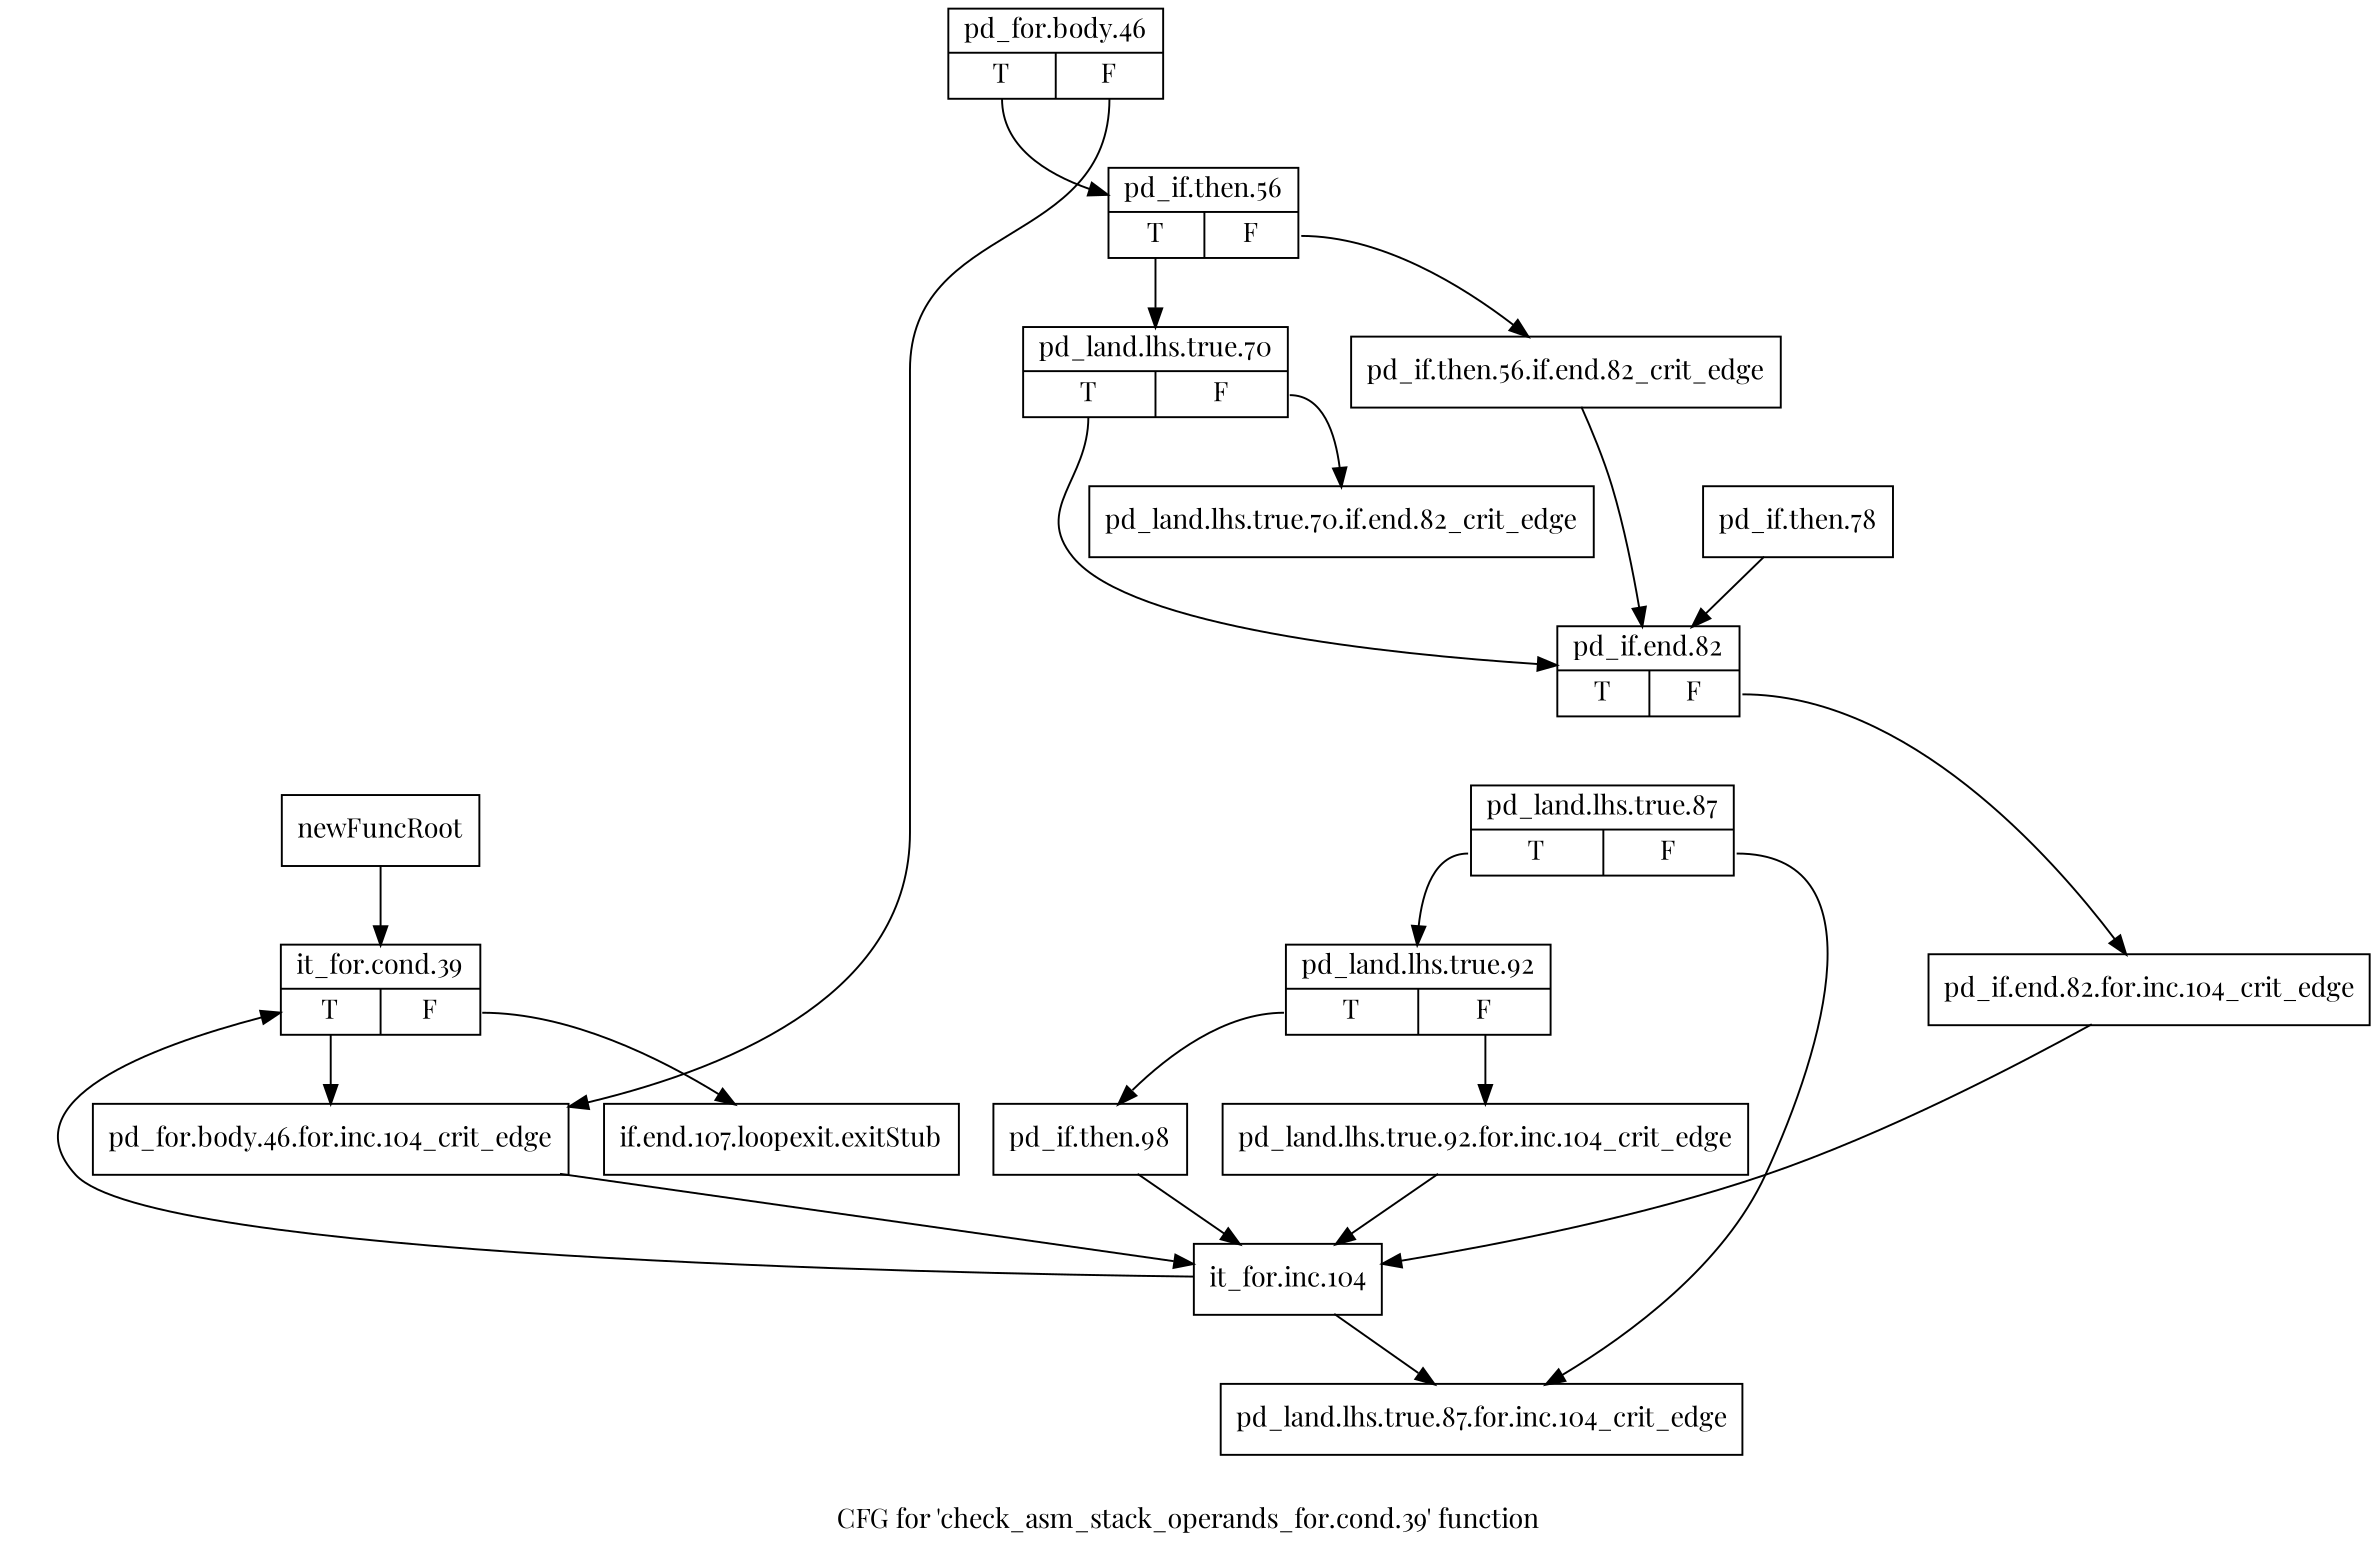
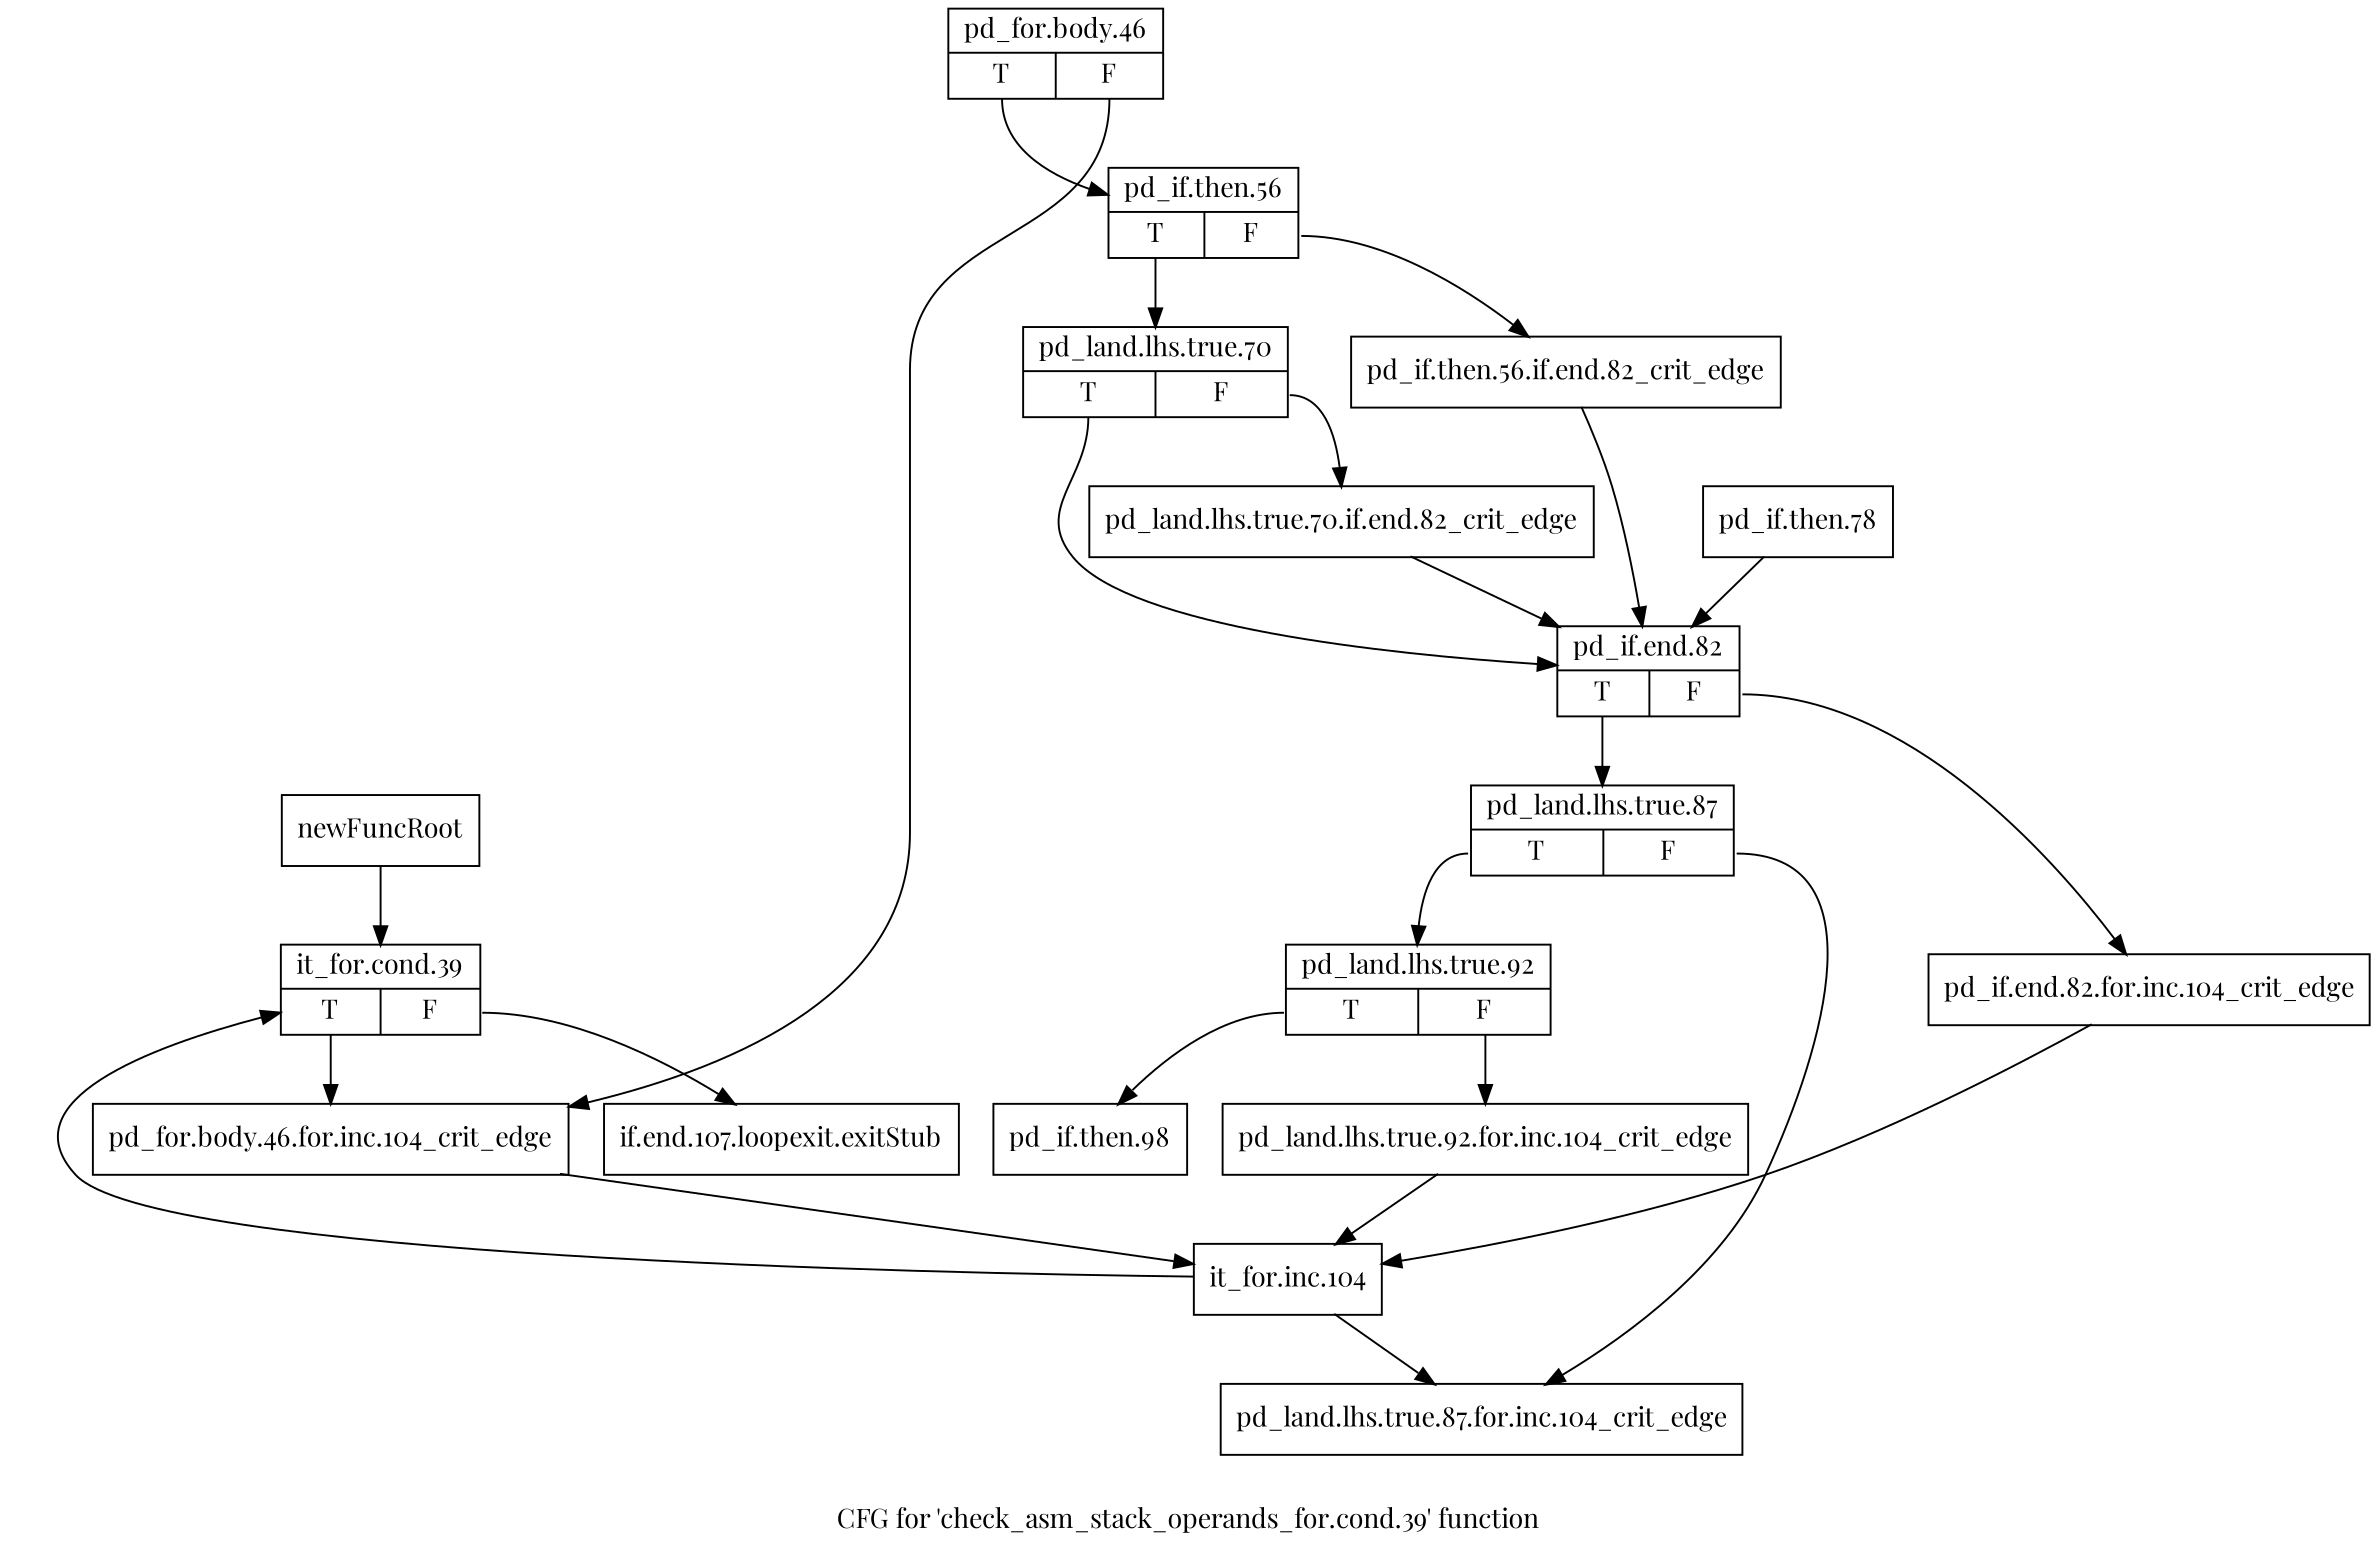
none -> (1476, 588)
none -> (1602, 741)
(1181, 1204) -> none
